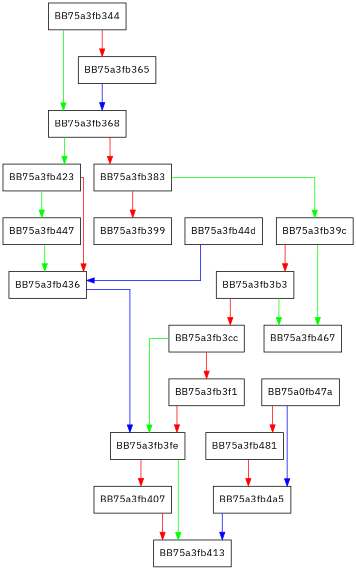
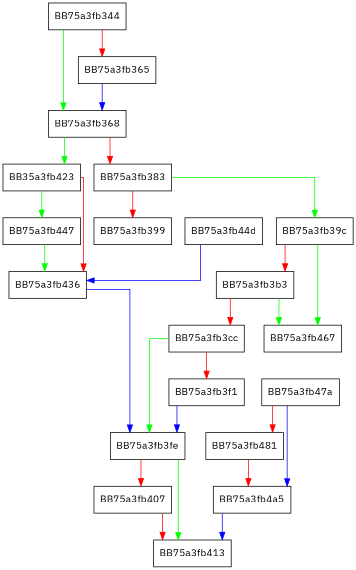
(42, 178) -> (42, 178)
(301, 392) -> (301, 392)
(177, 415) -> (177, 415)
